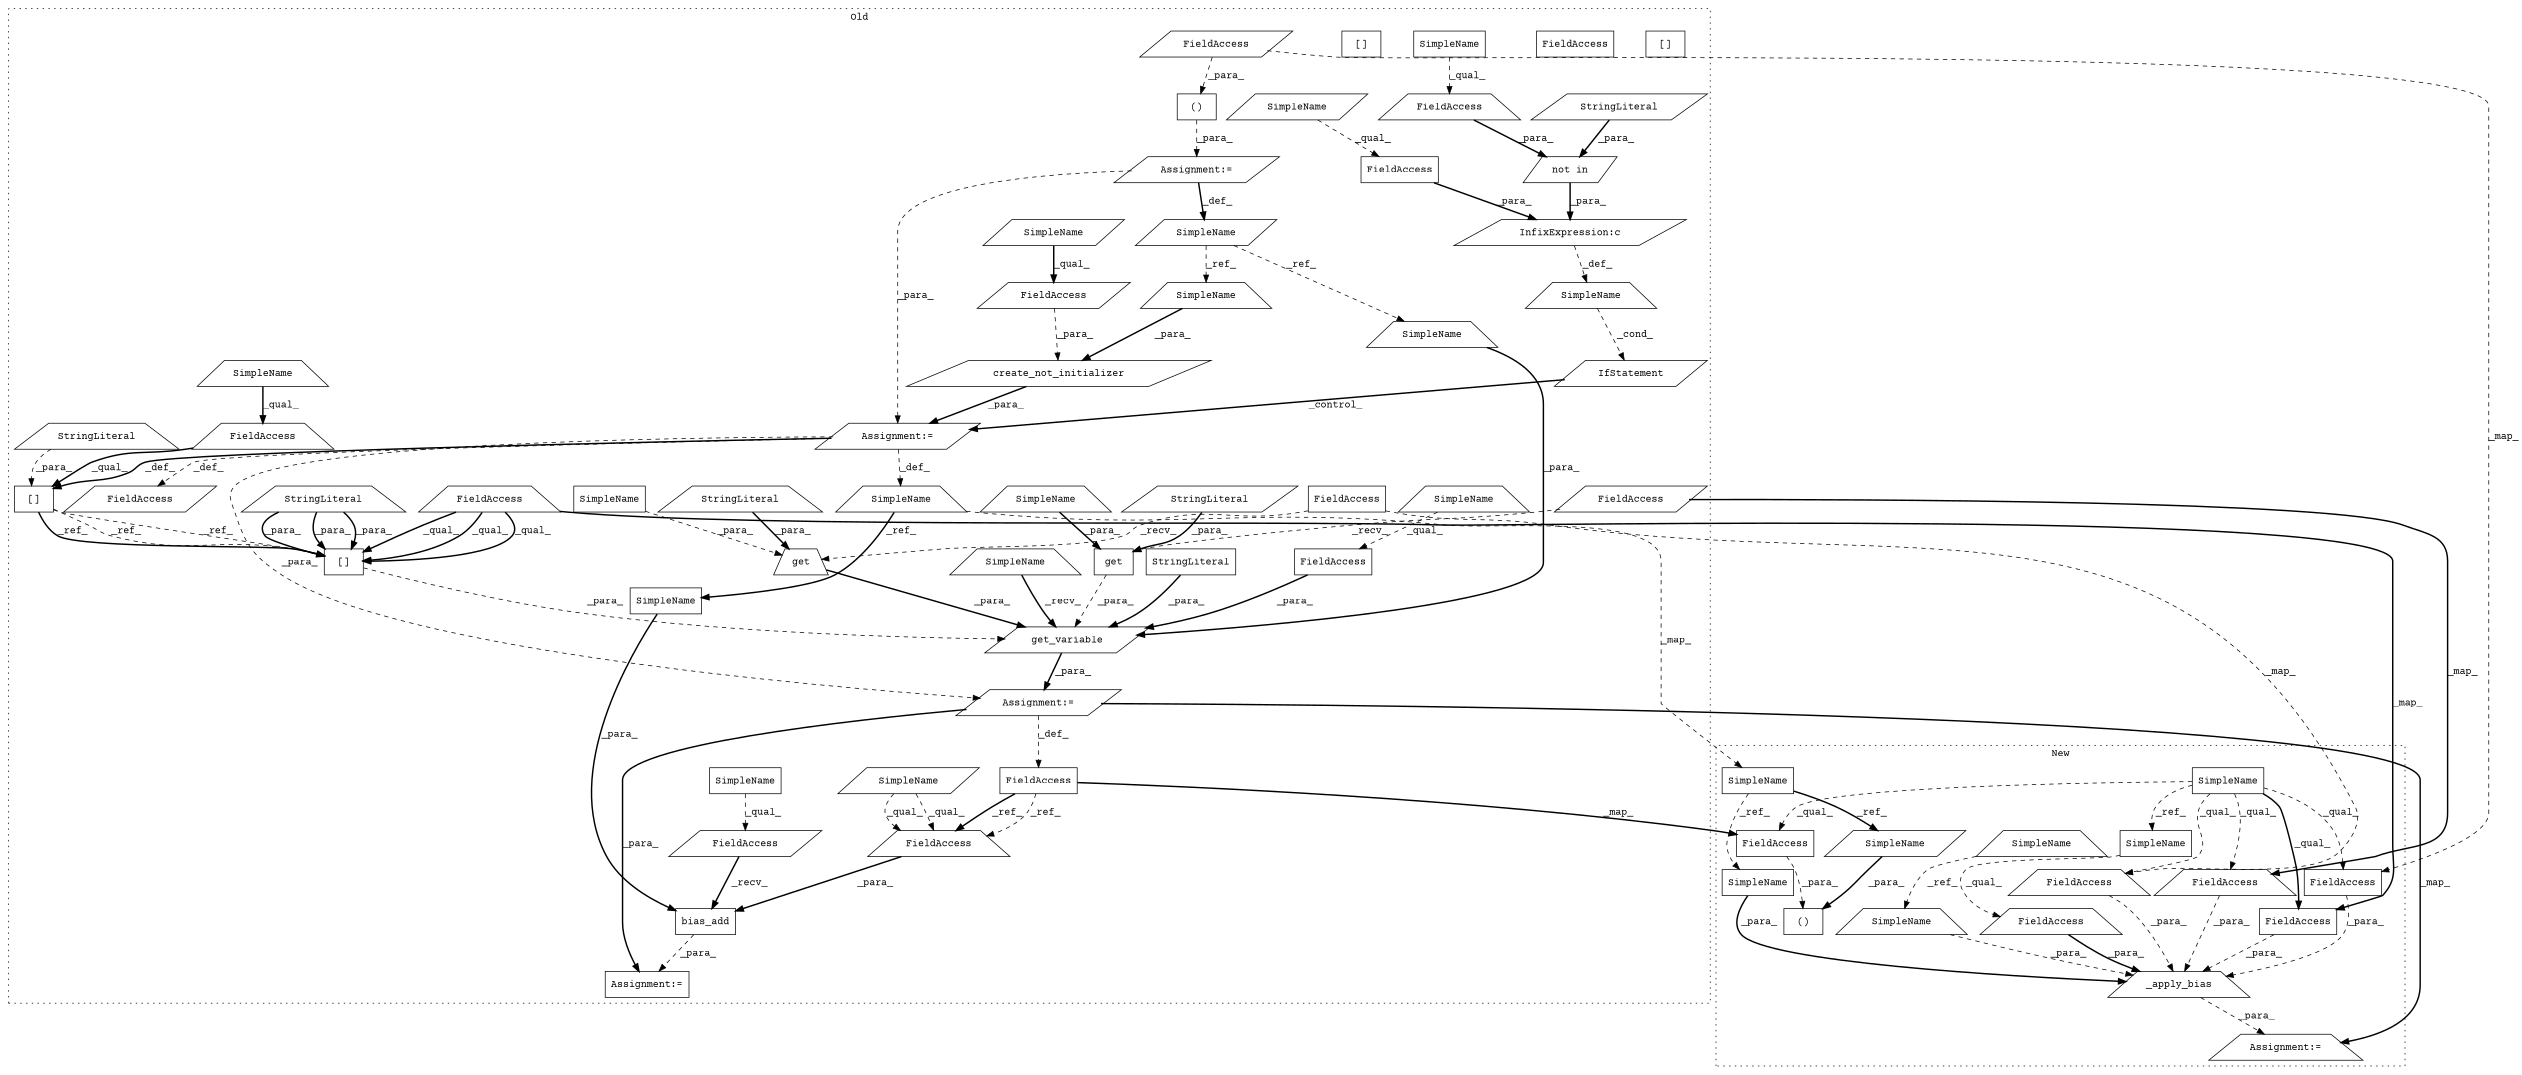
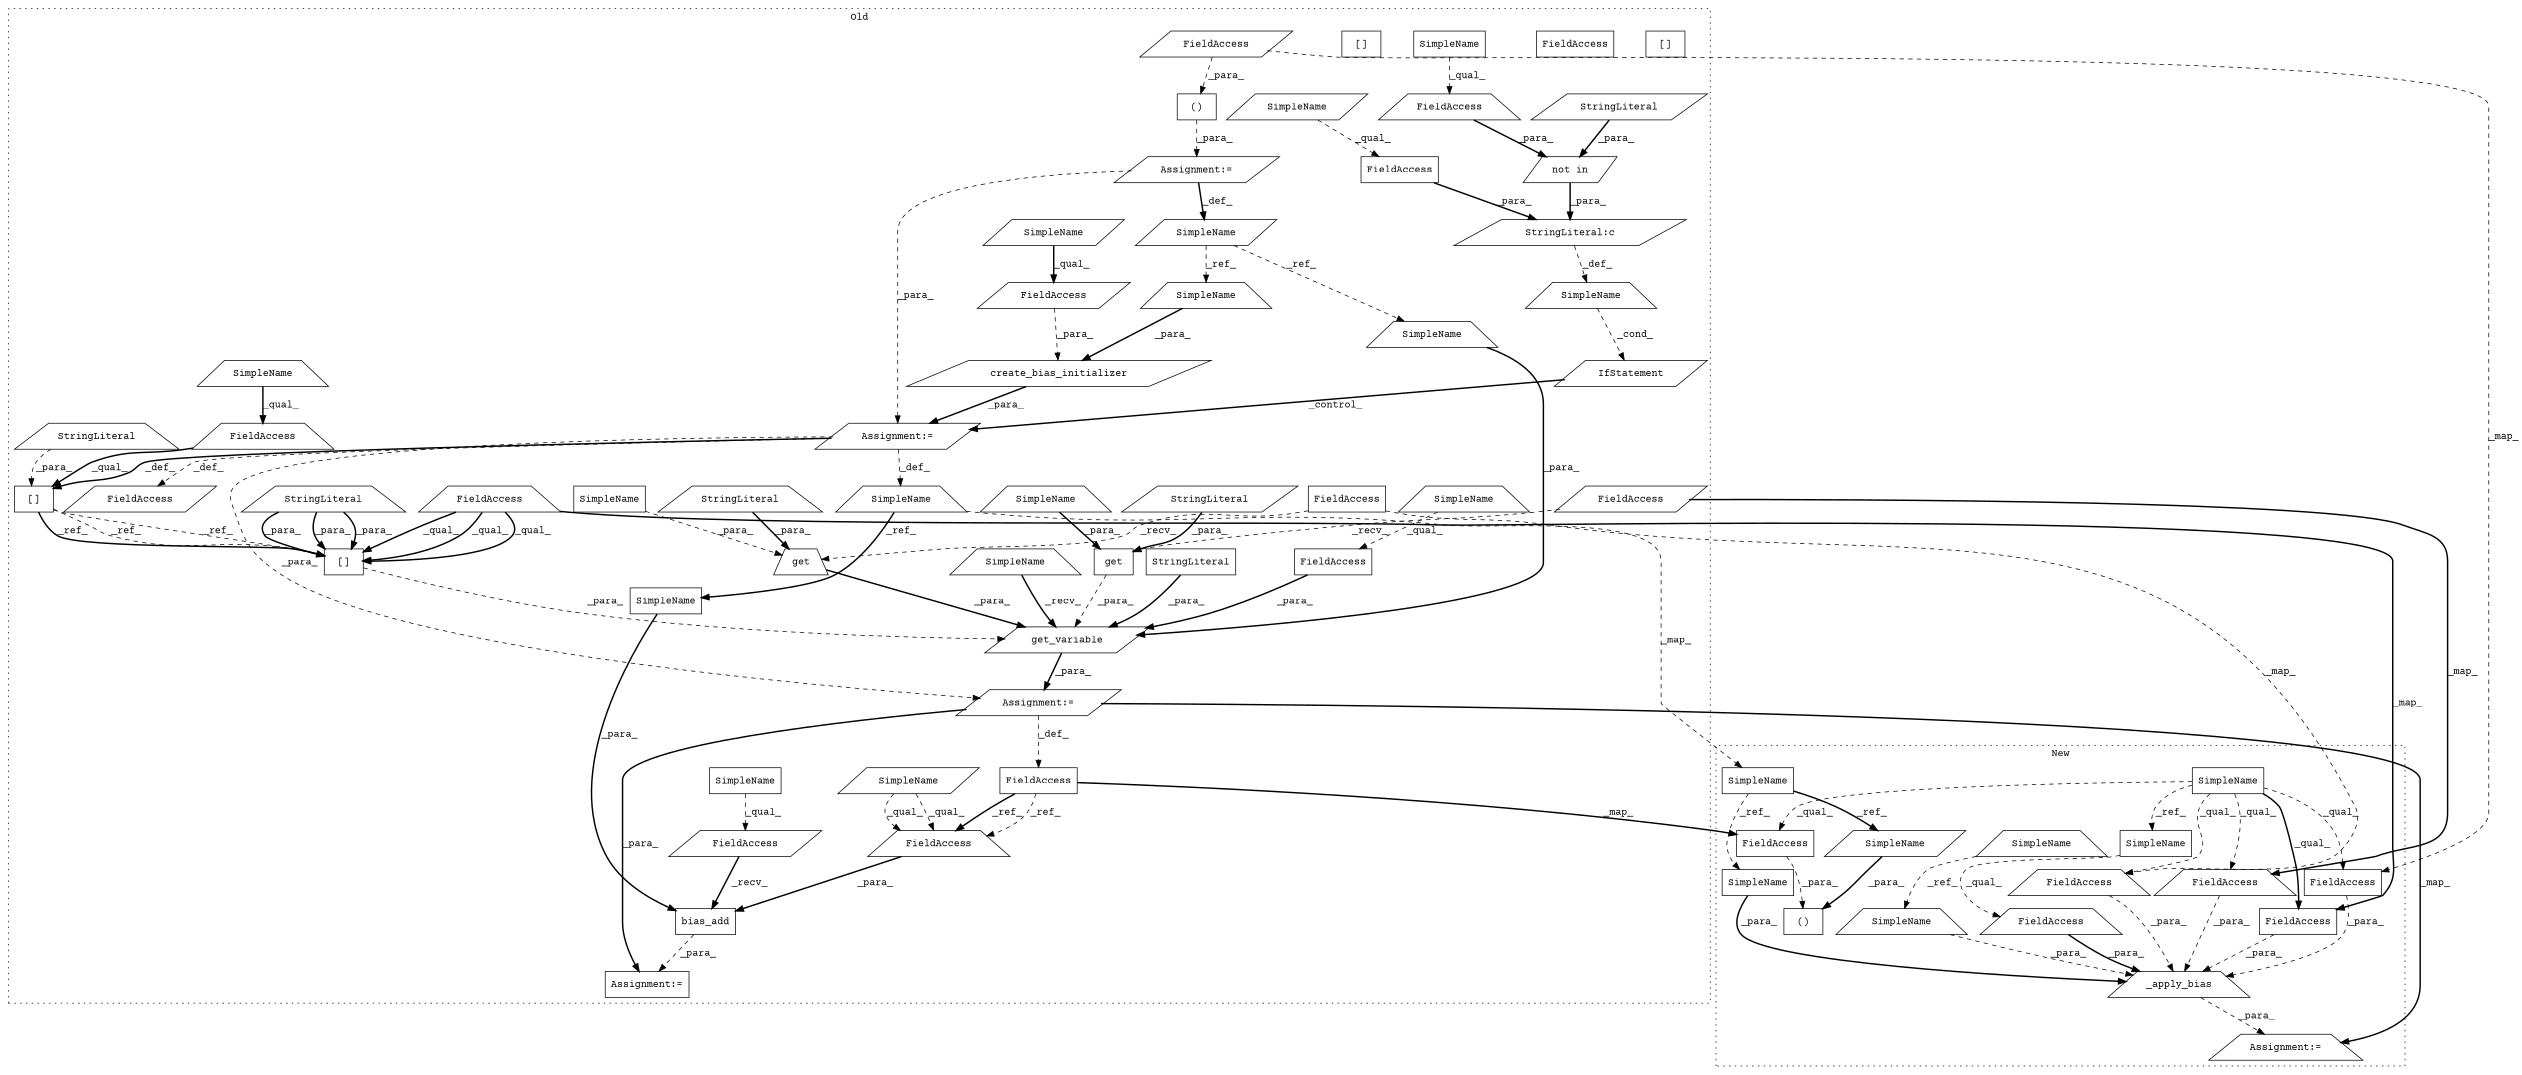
(1570, 233) -> (1570, 233)
(1059, 373) -> (1059, 373)
